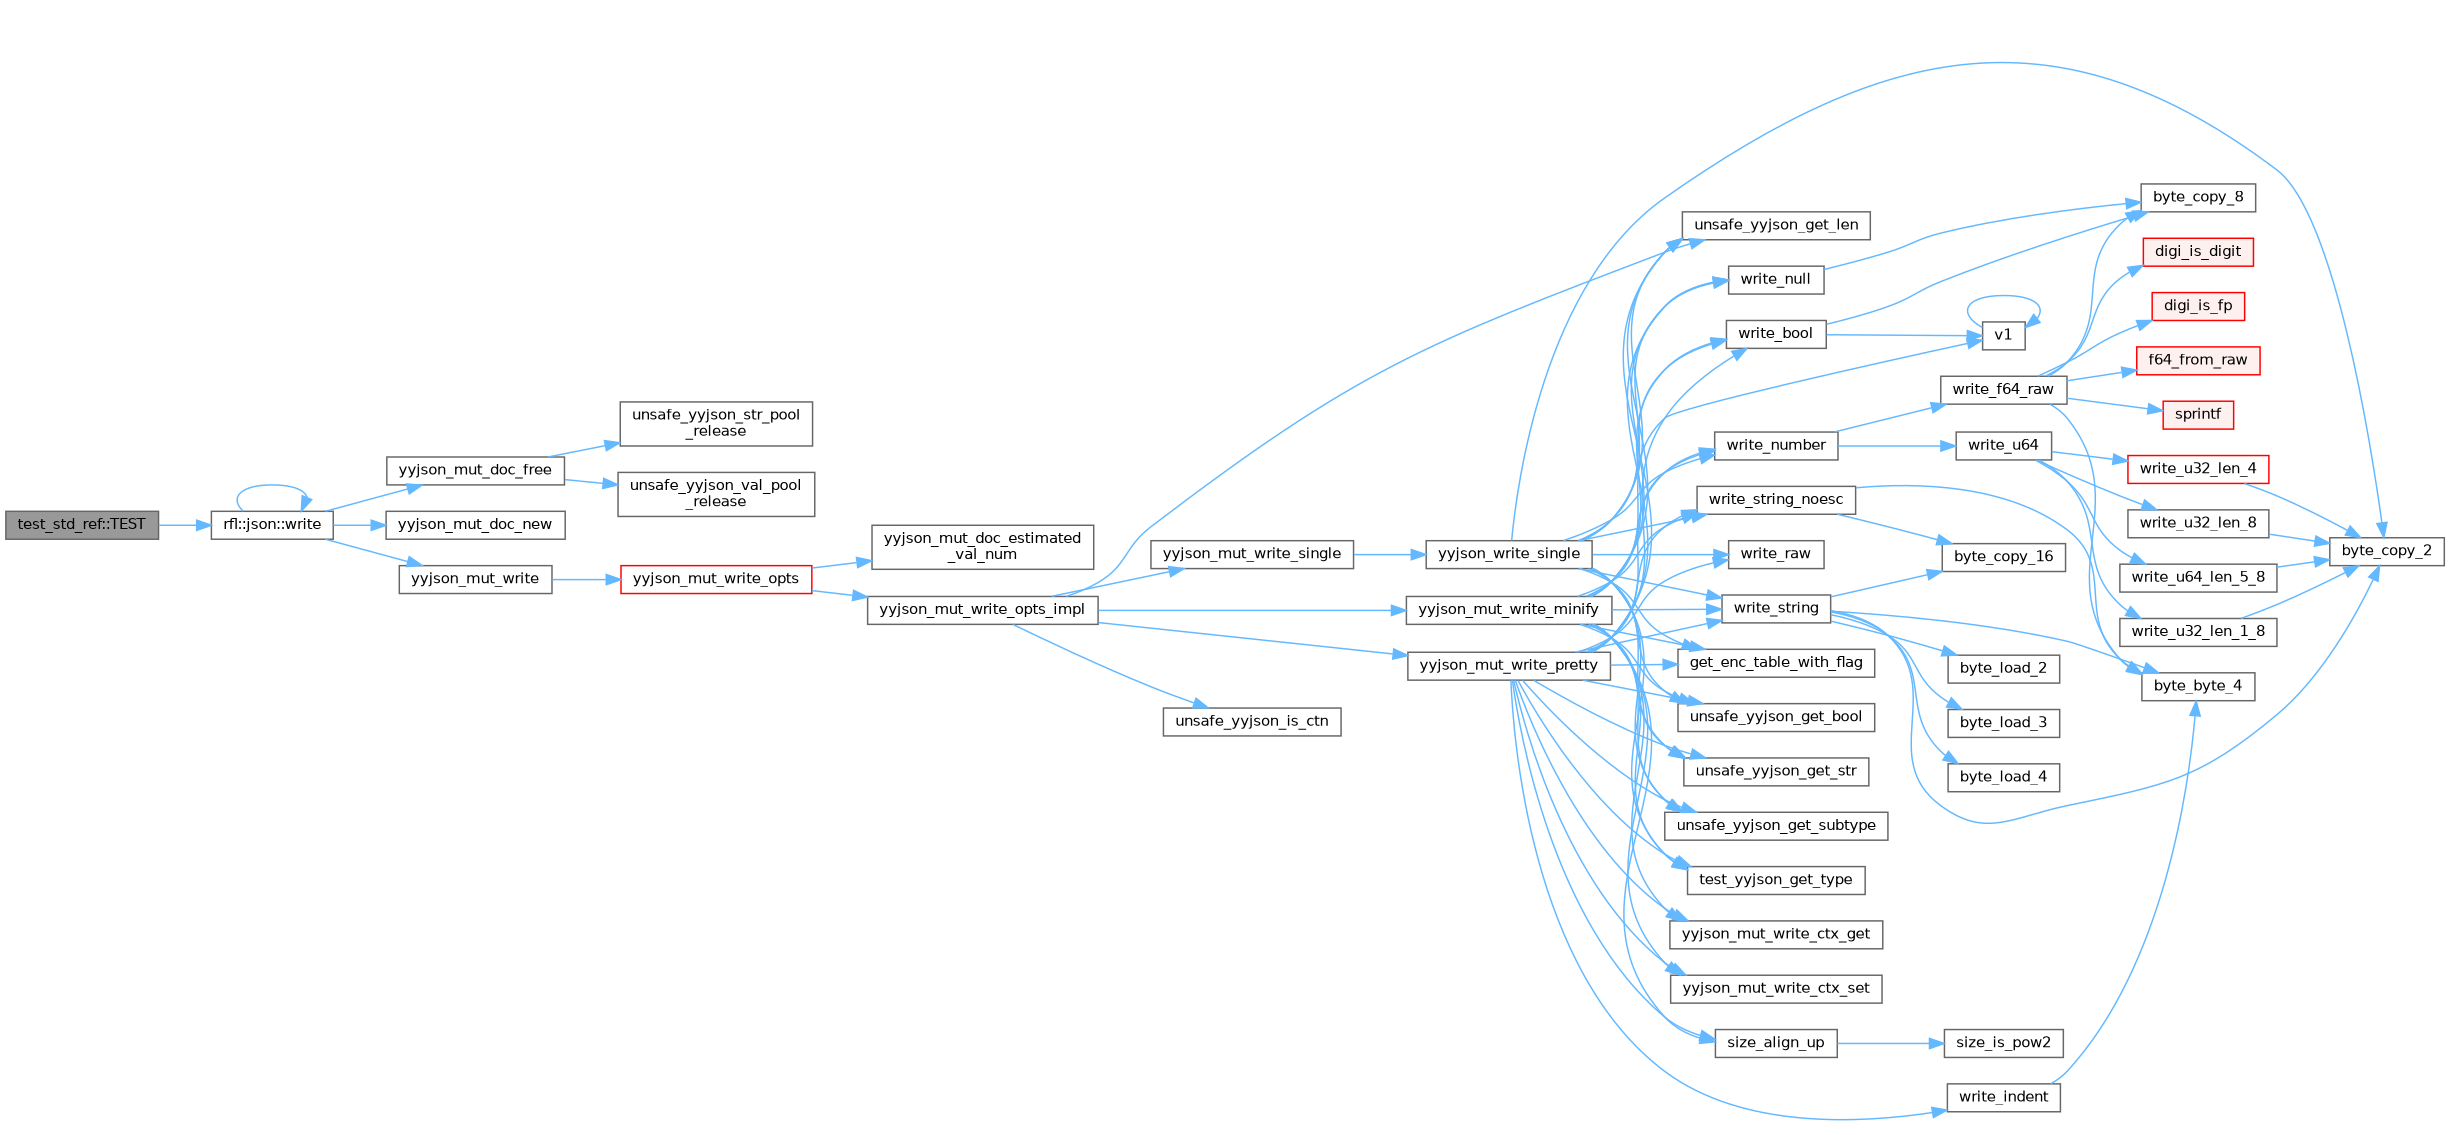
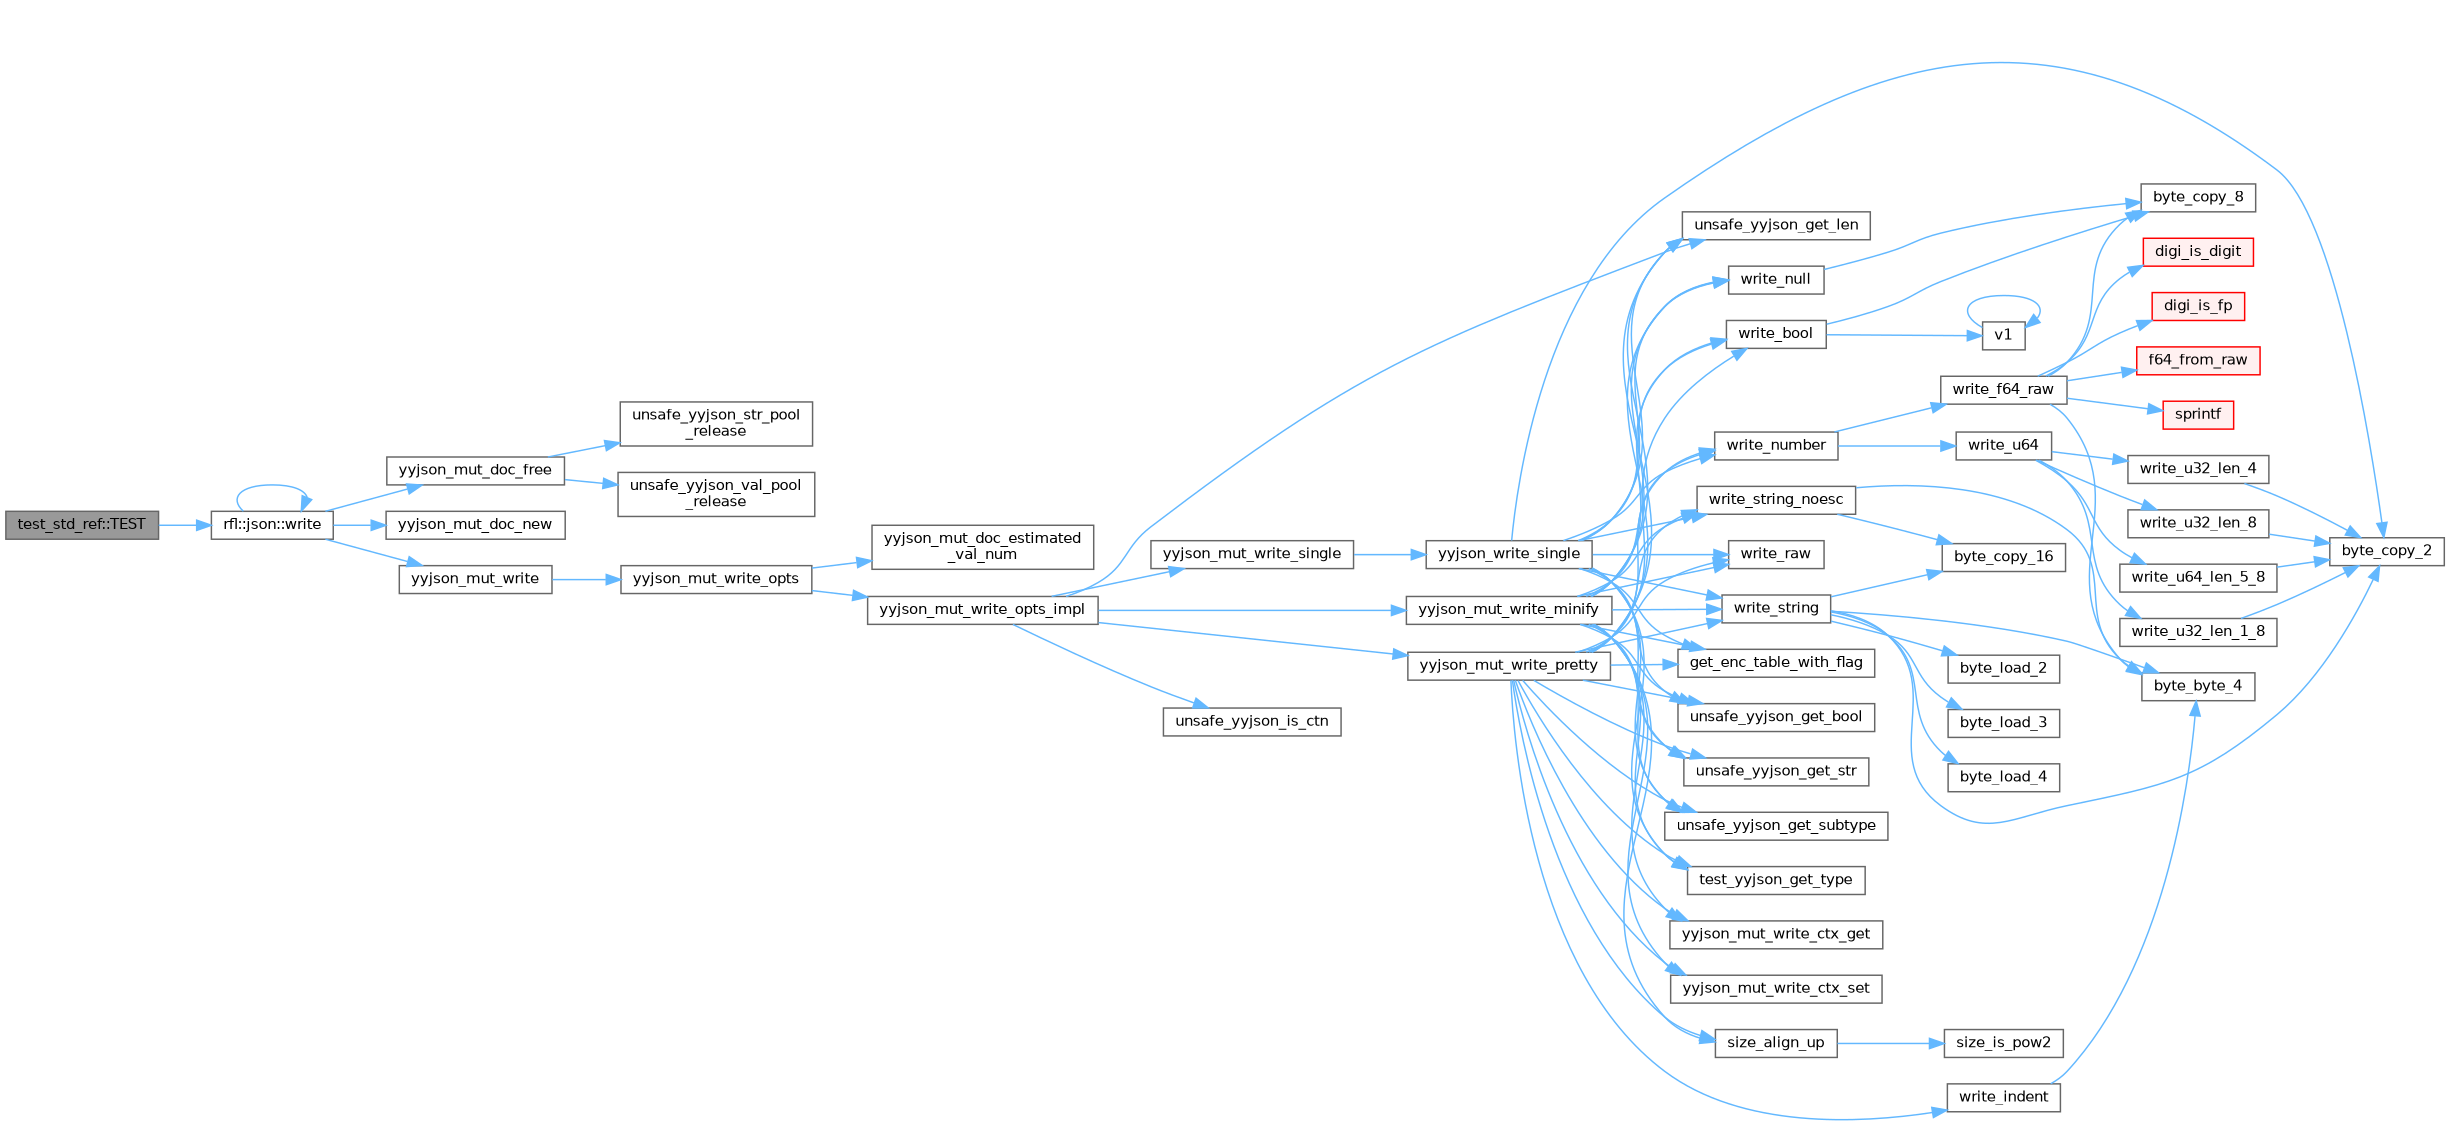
(1716, 402) -> (1646, 582)
(2198, 469) -> (2198, 469)
(716, 580) -> (716, 580)
